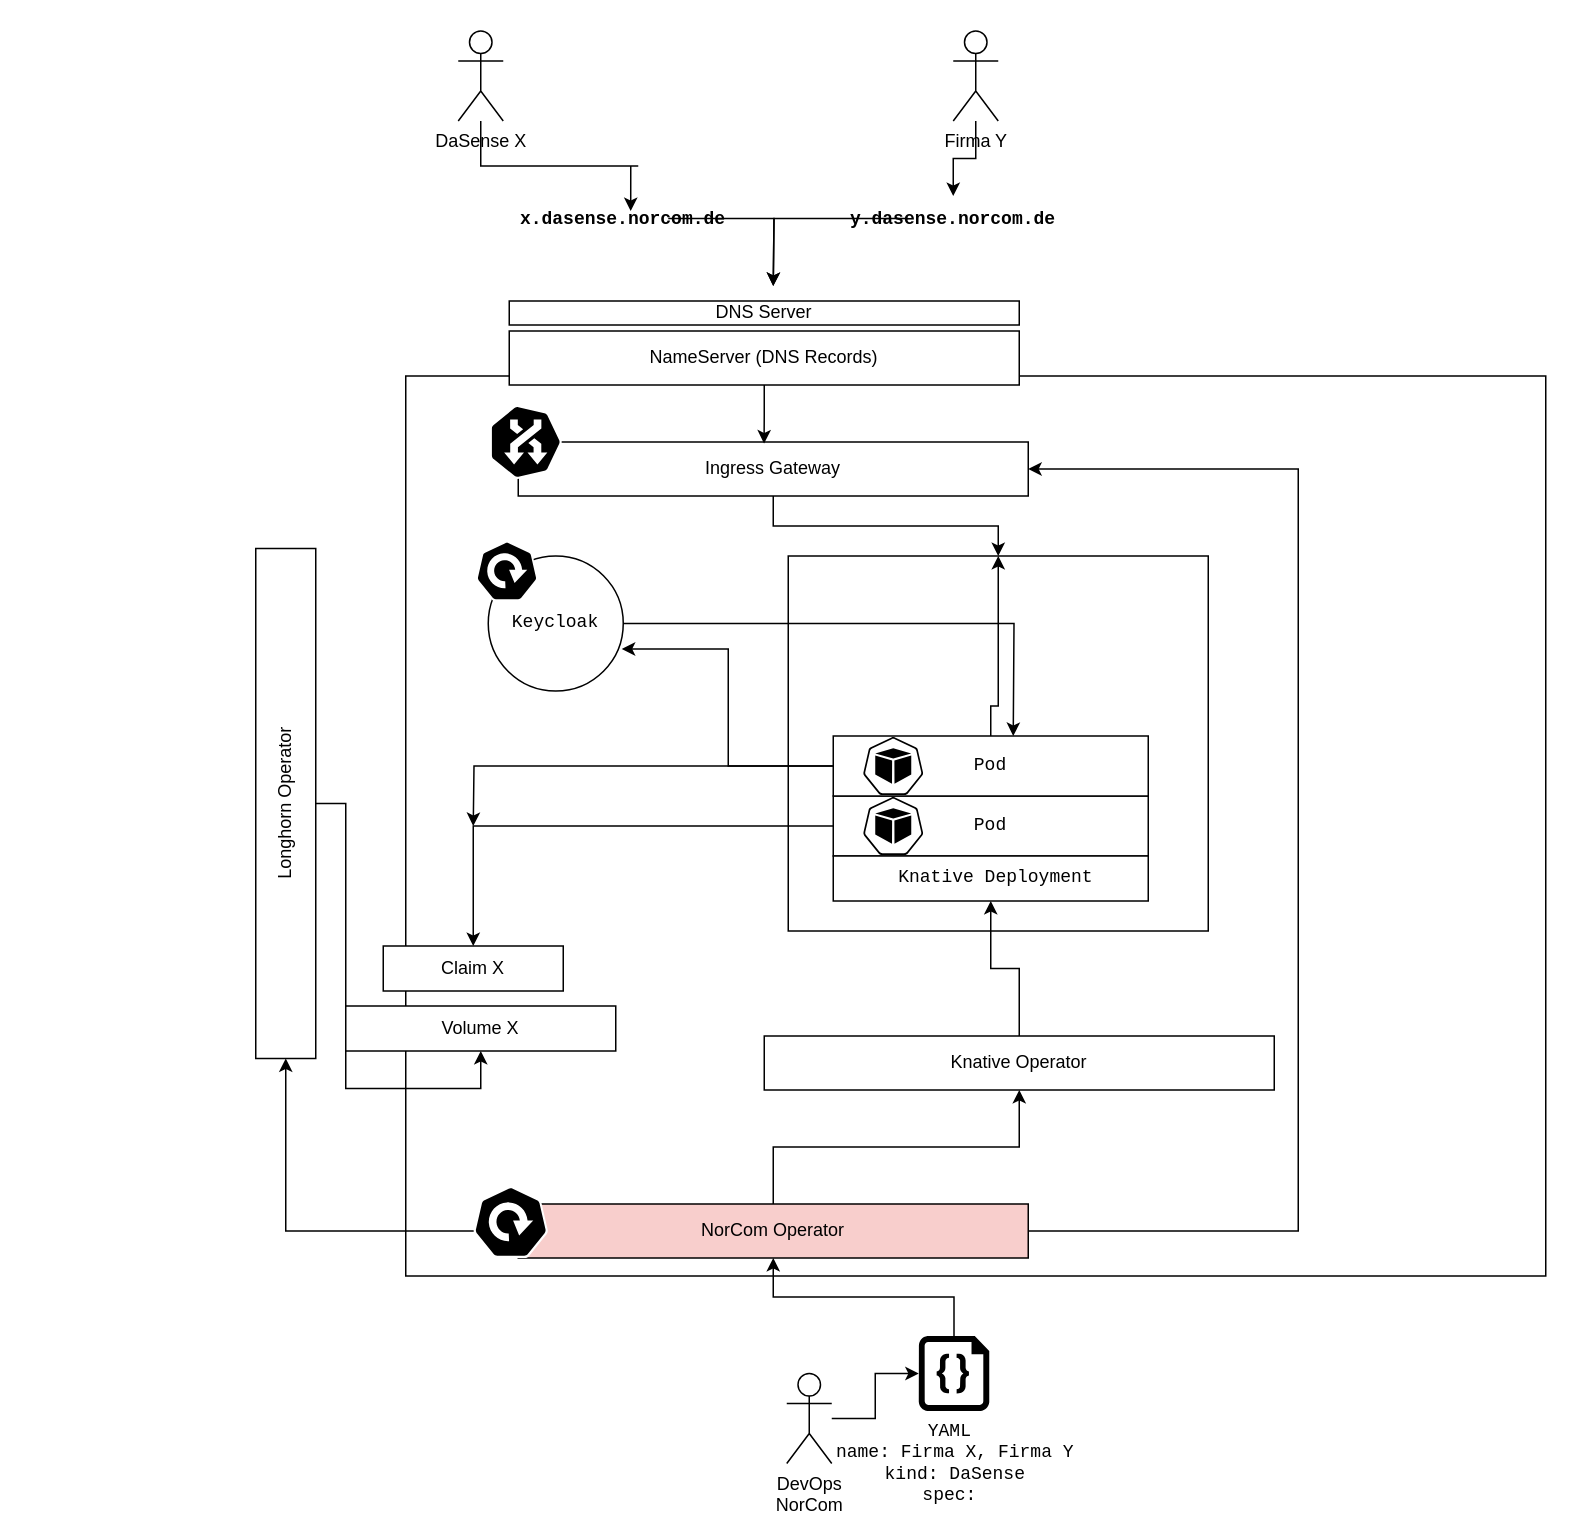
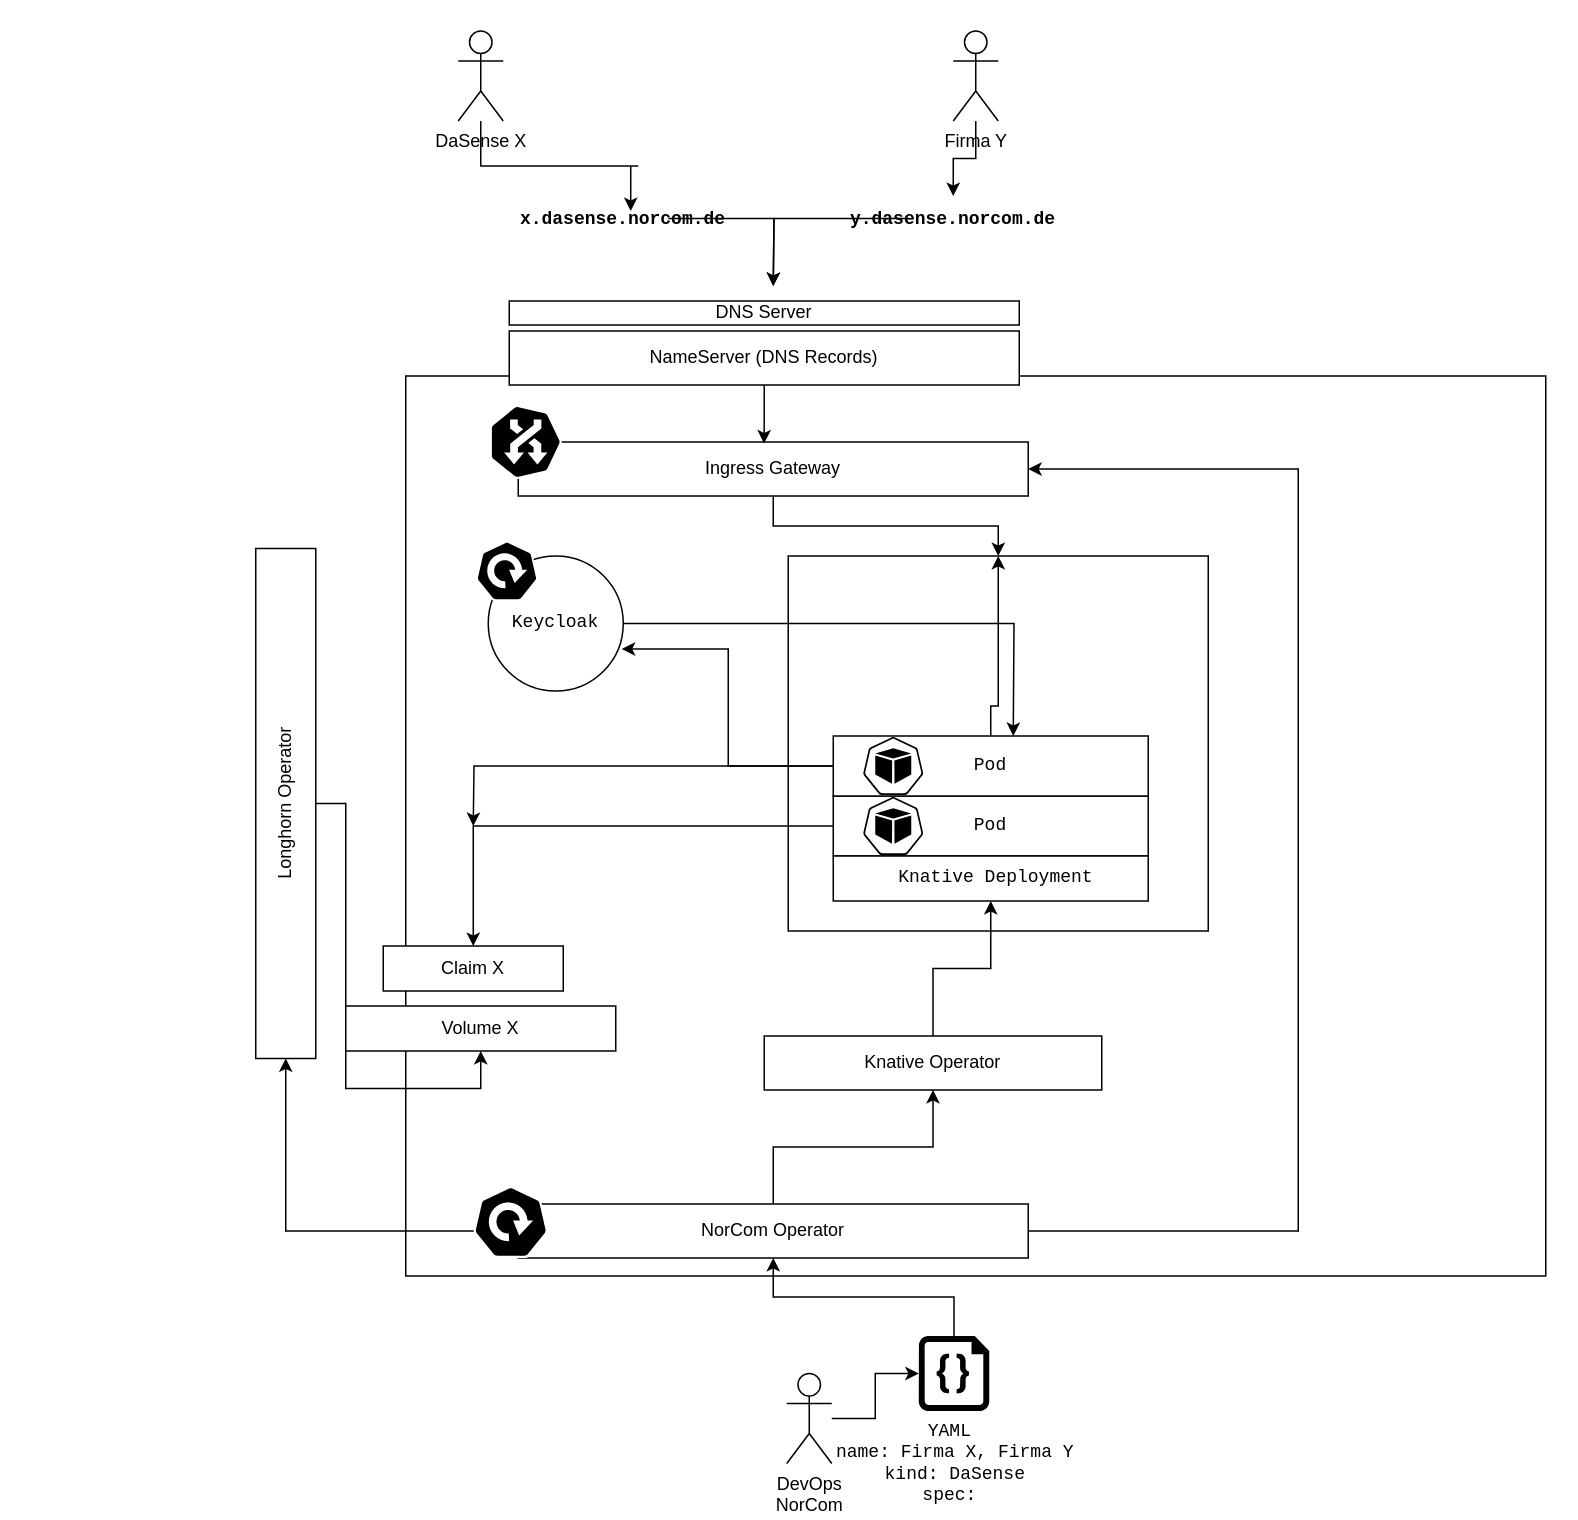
(1019, 1063) -> (933, 1063)
(773, 1231) -> (773, 1231)
